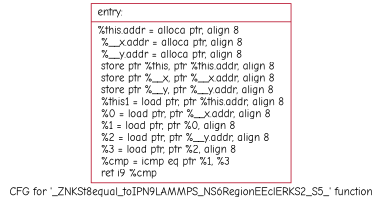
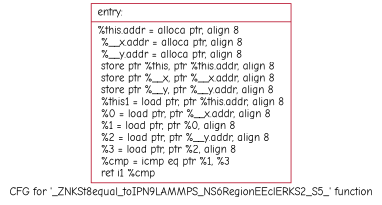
(128, 173) -> (126, 173)
